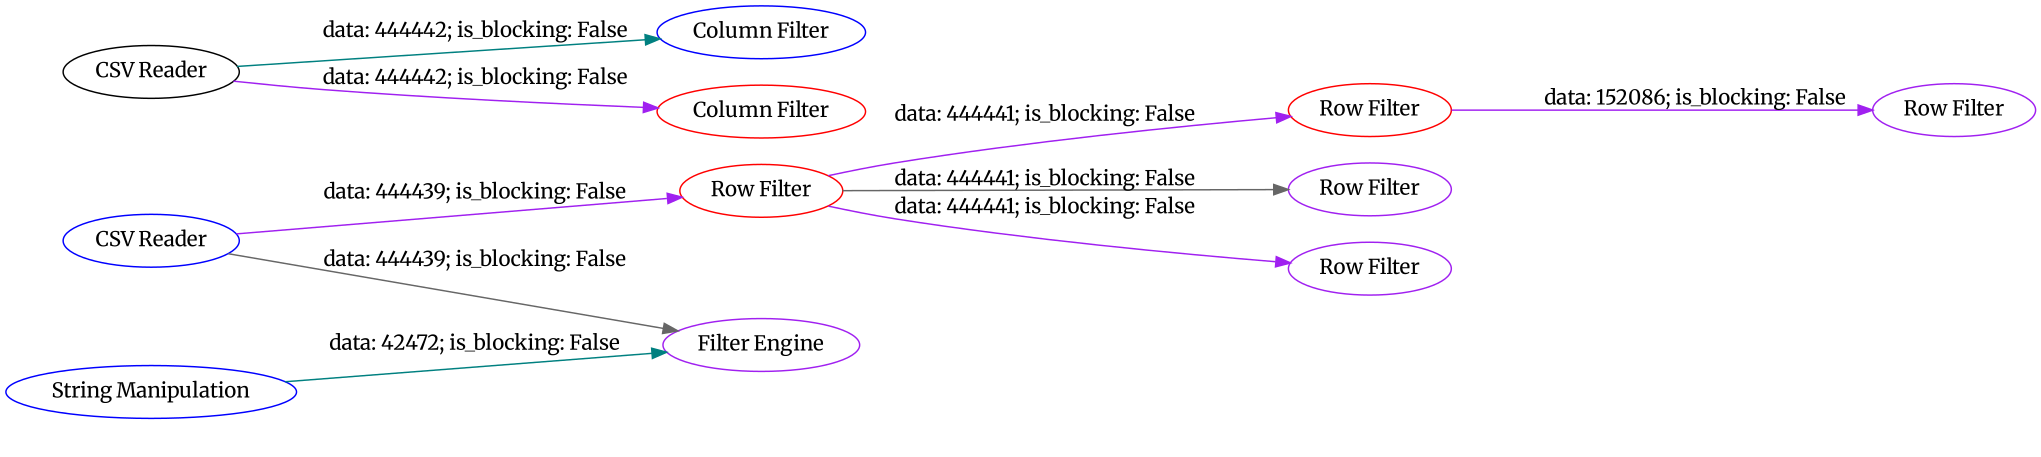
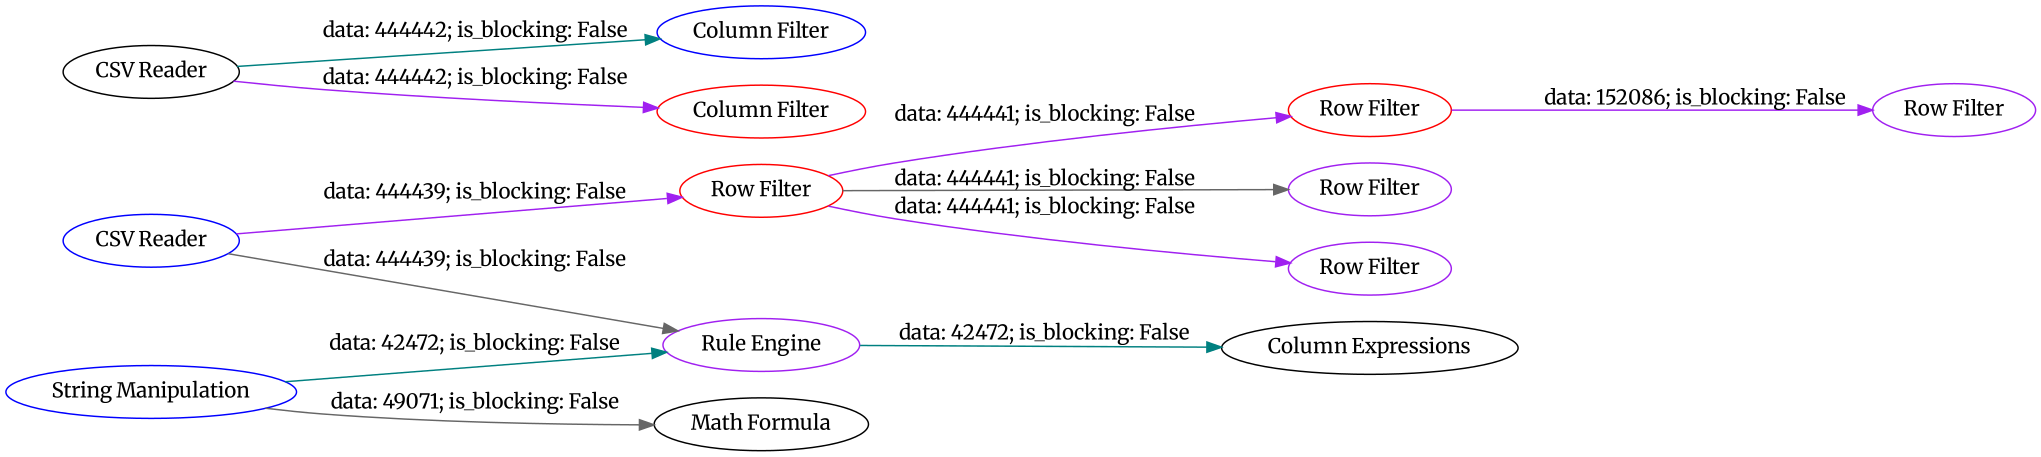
(761, 345) -> (761, 345)
none -> (1370, 348)
none -> (761, 424)
